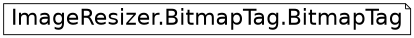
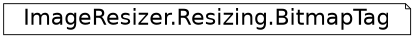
(207, 19) -> (207, 19)
